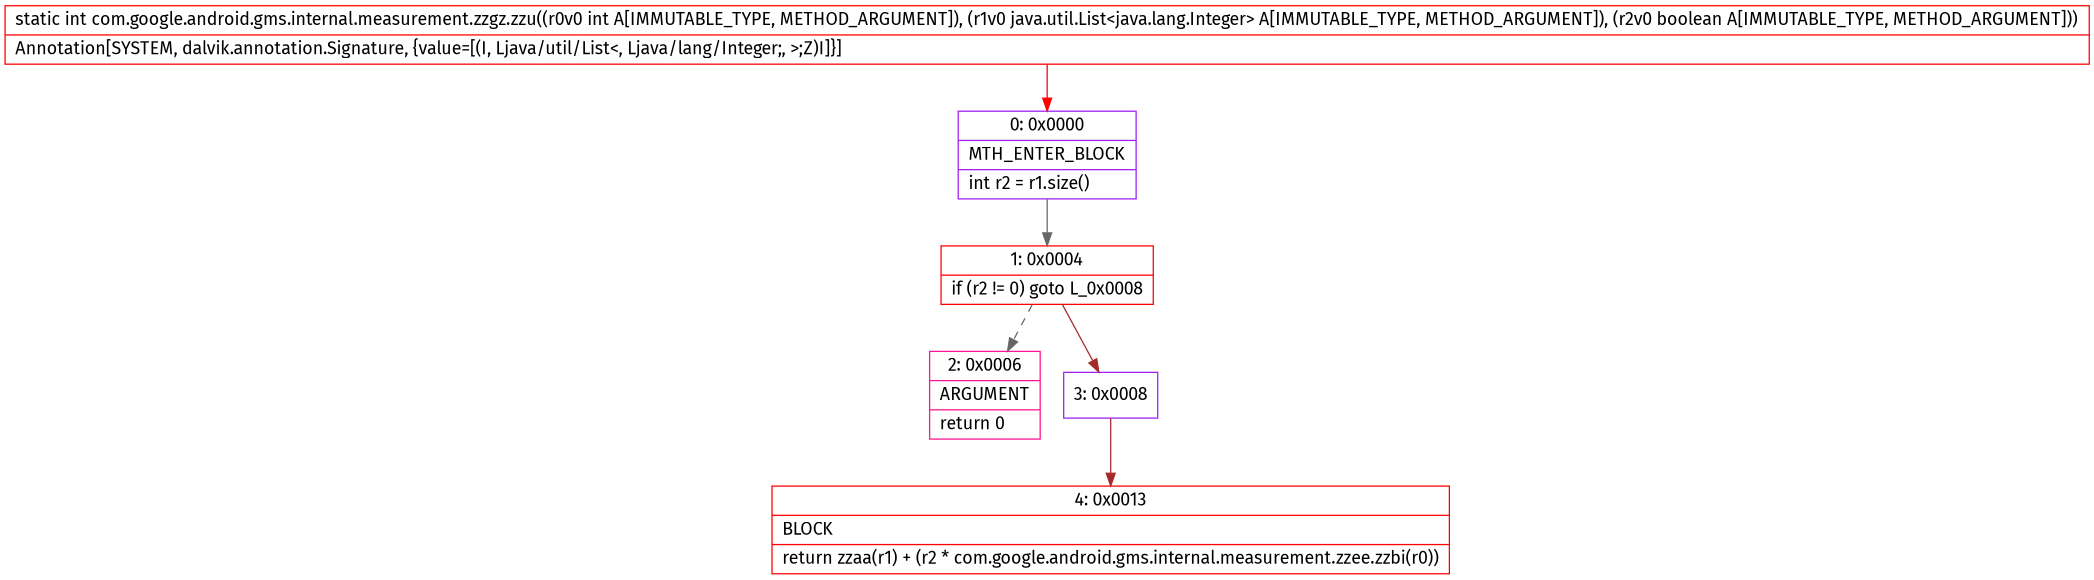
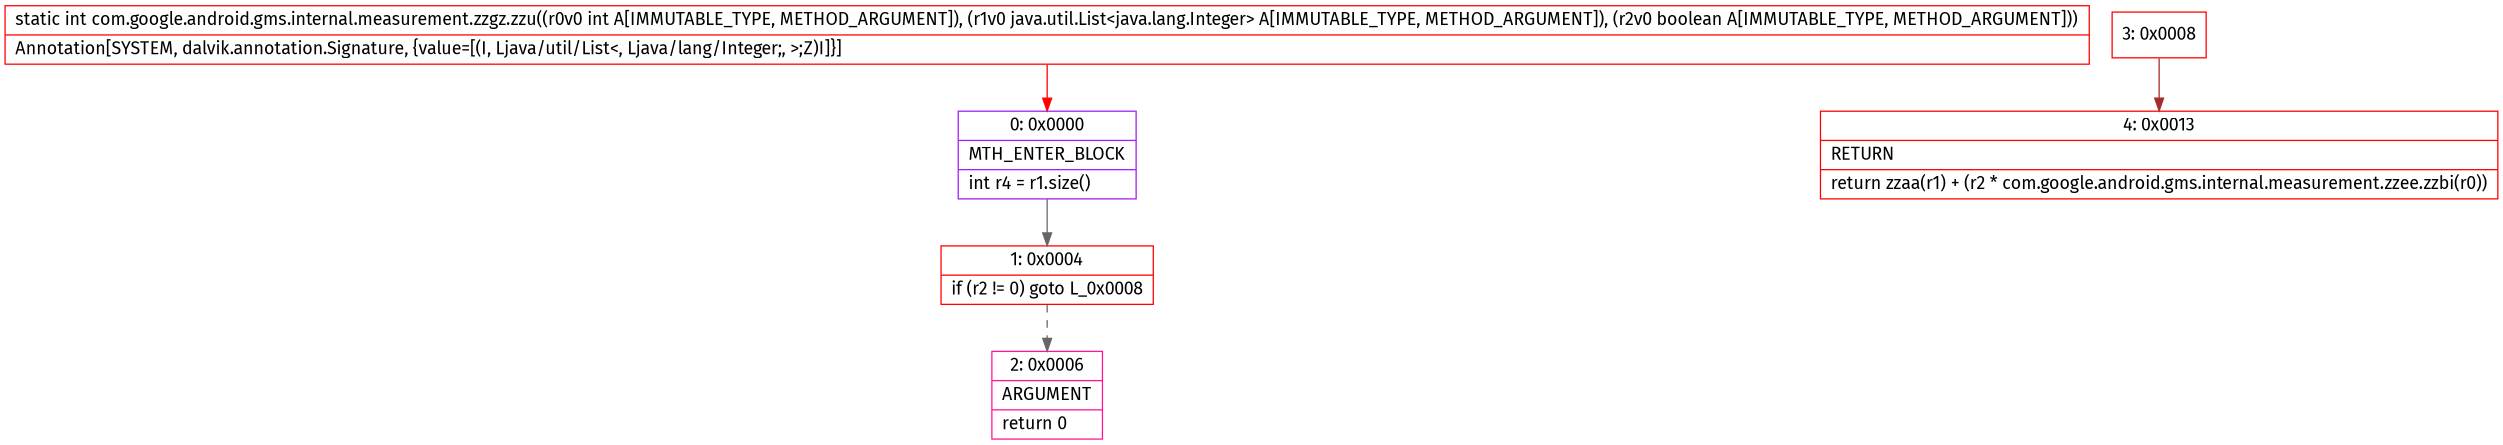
(1029, 184) -> (1030, 184)
(1078, 333) -> none
(1111, 395) -> (2159, 35)
(808, 529) -> (1863, 154)
